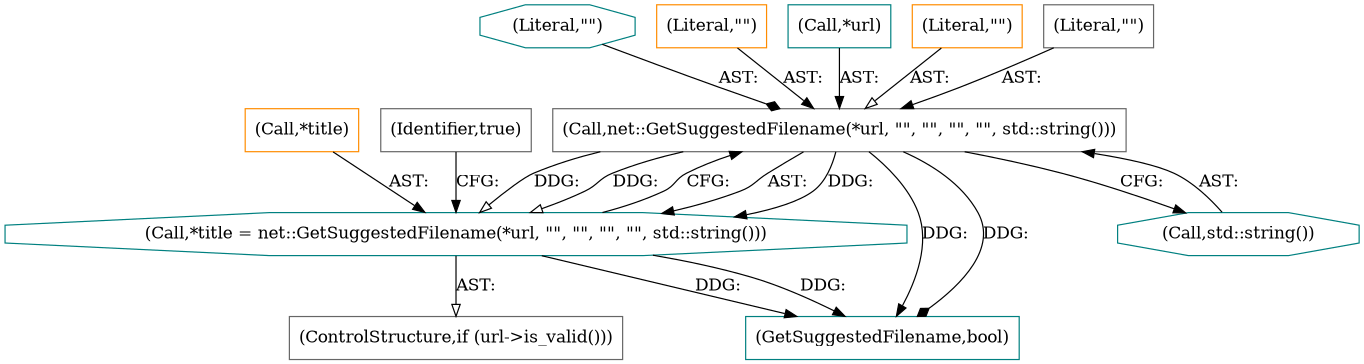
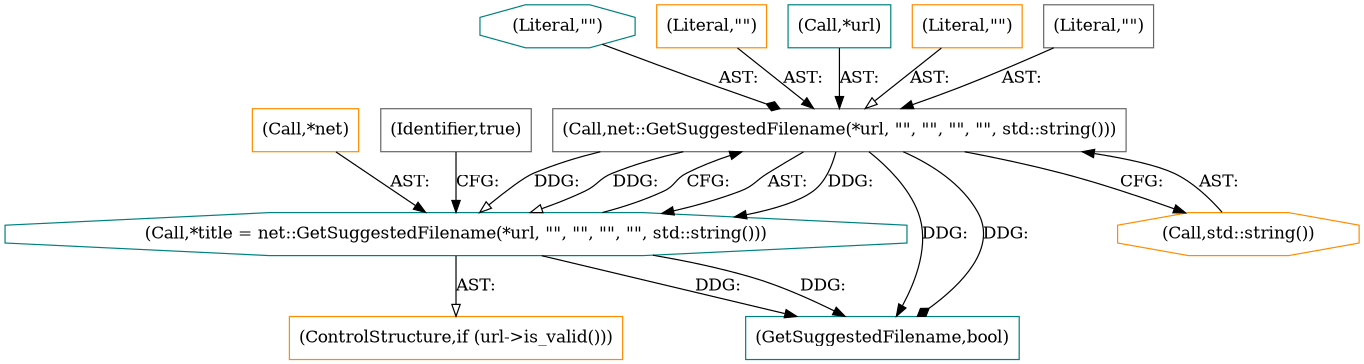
(302, 130) -> (306, 130)
(1238, 234) -> (1238, 234)
(456, 338) -> (456, 338)
